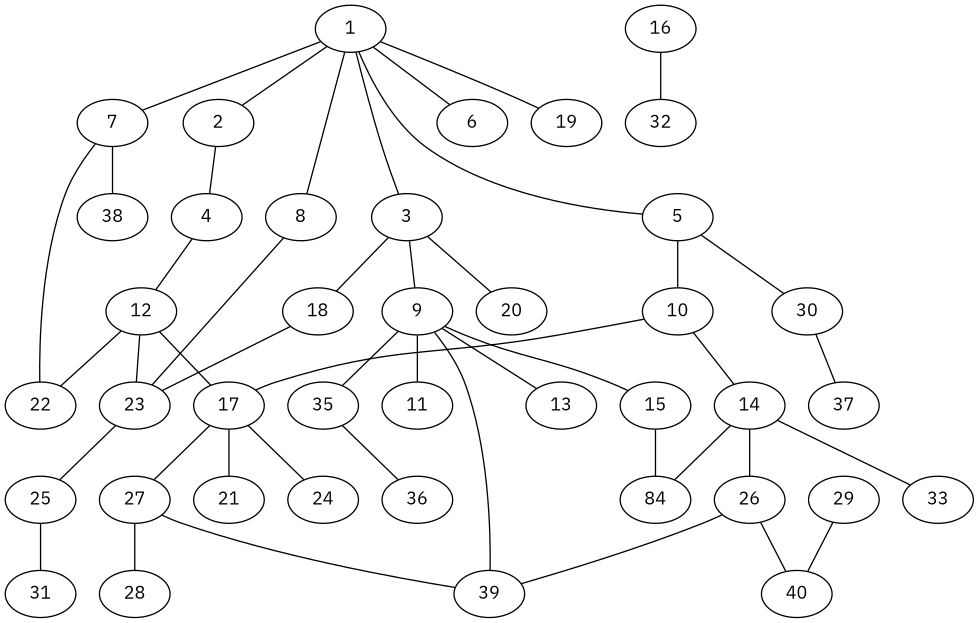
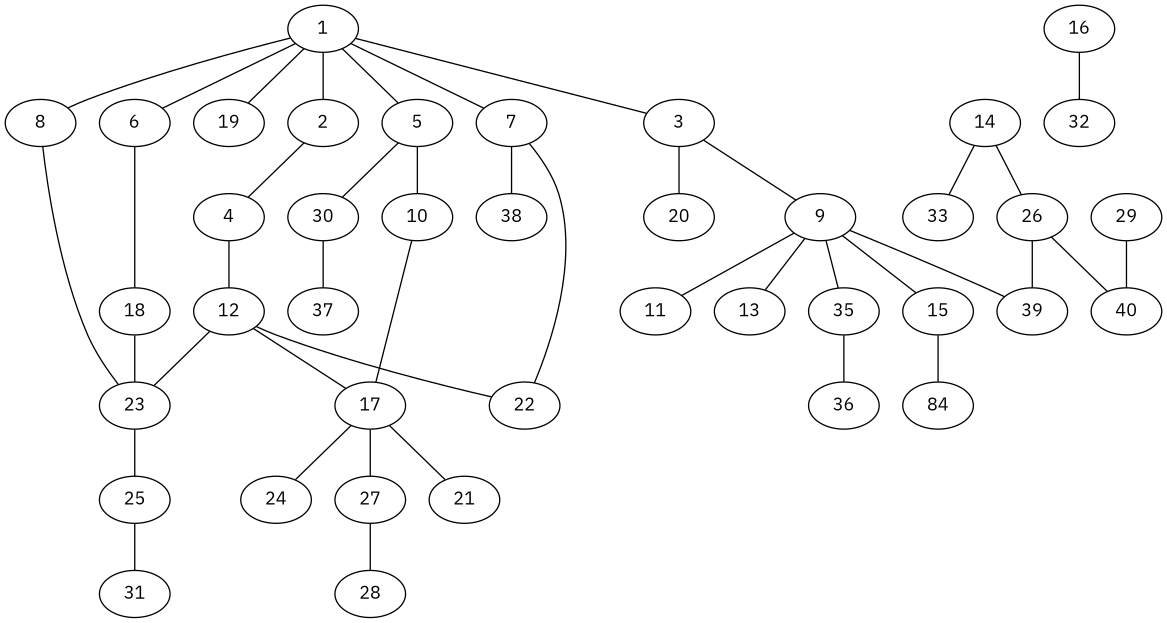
(362, 264) -> (135, 217)
(714, 359) -> none
(703, 453) -> none
(307, 558) -> none
